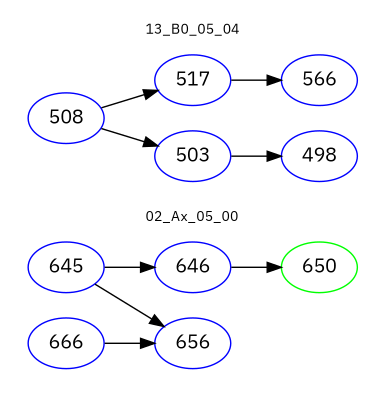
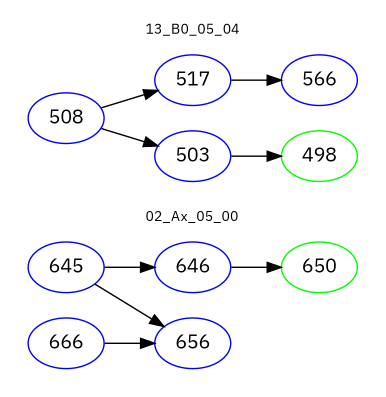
(319, 156) -> (319, 156)
